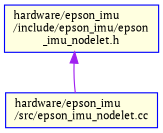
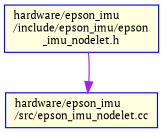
(74, 78) -> (89, 67)
